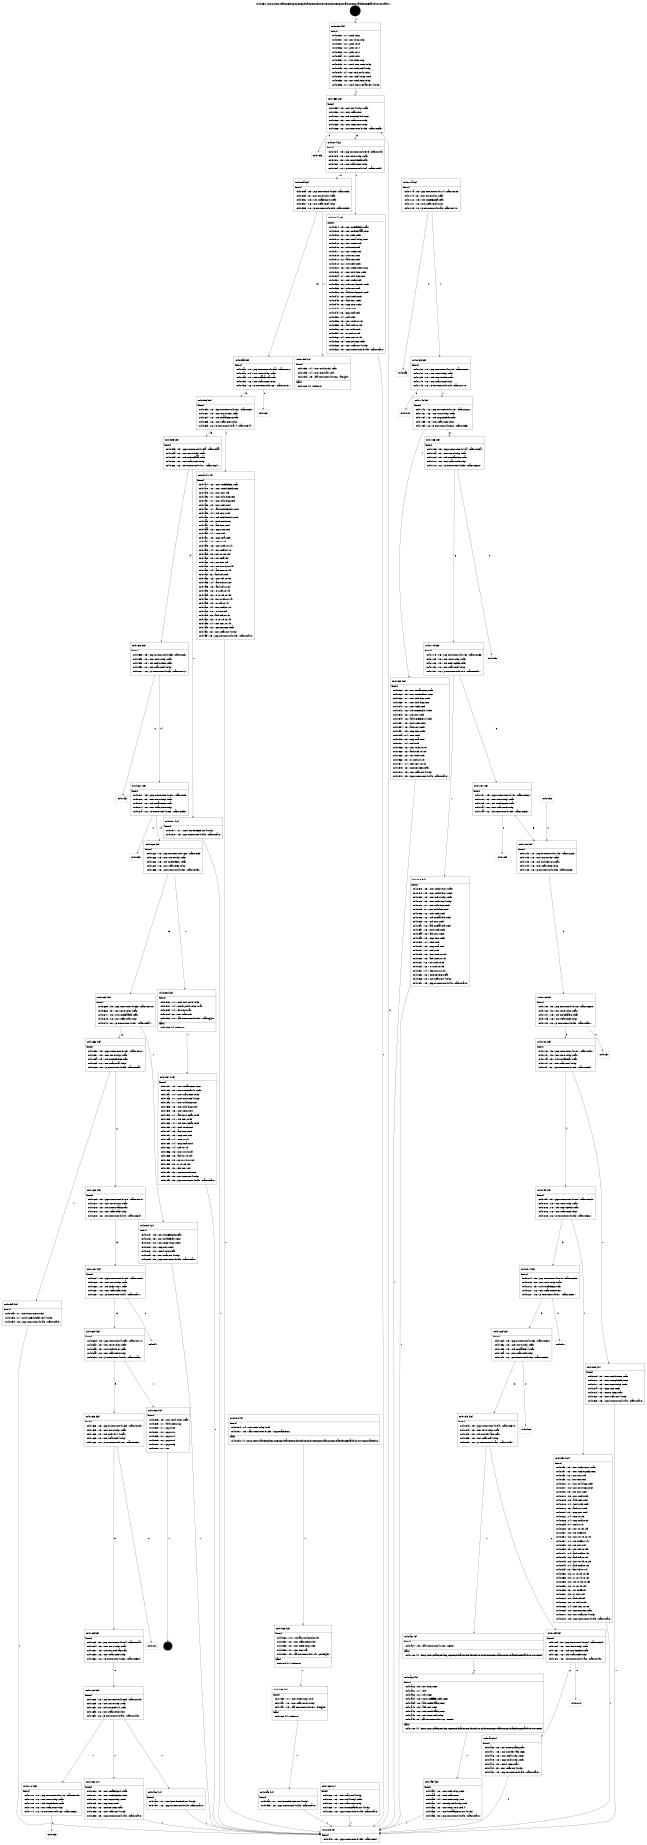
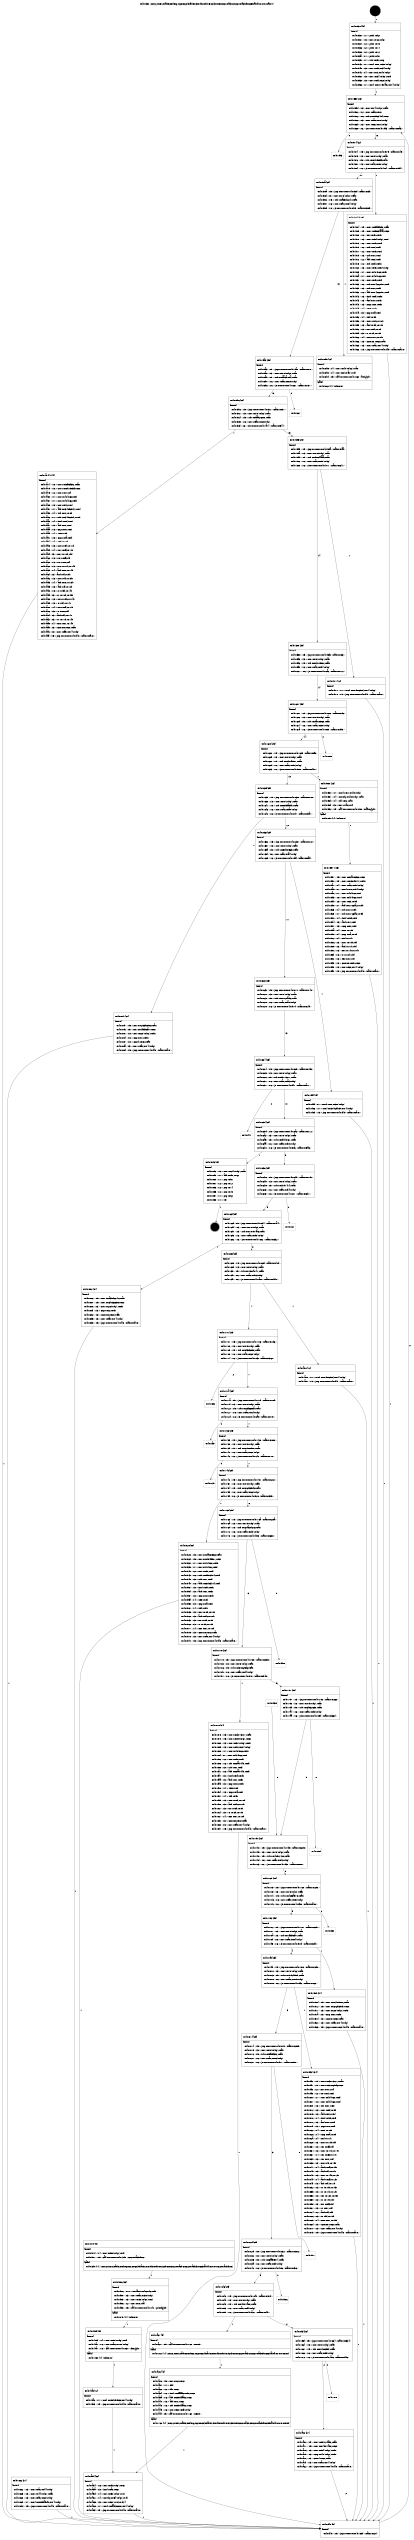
(122, 799) -> none
none -> (248, 1374)
(114, 1748) -> (182, 1266)
(316, 1818) -> (113, 2440)
